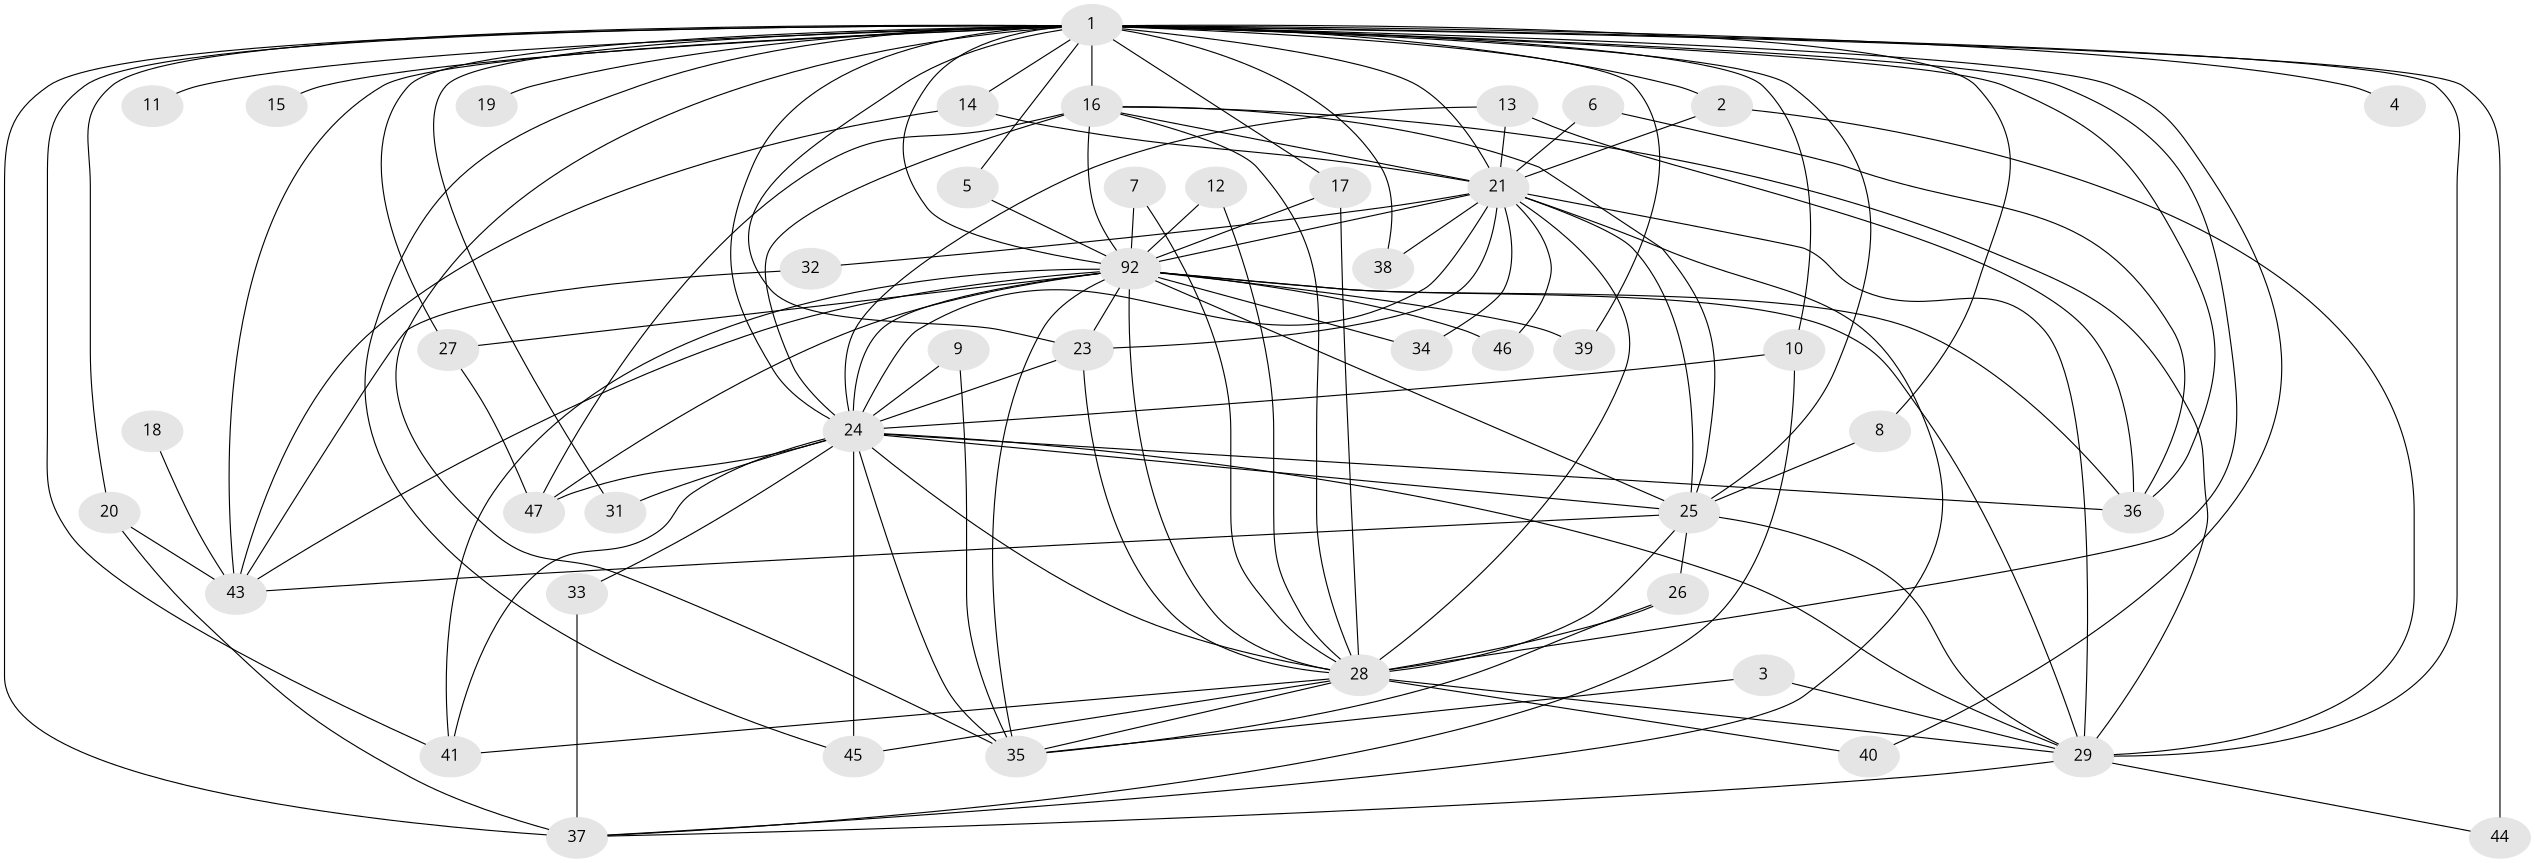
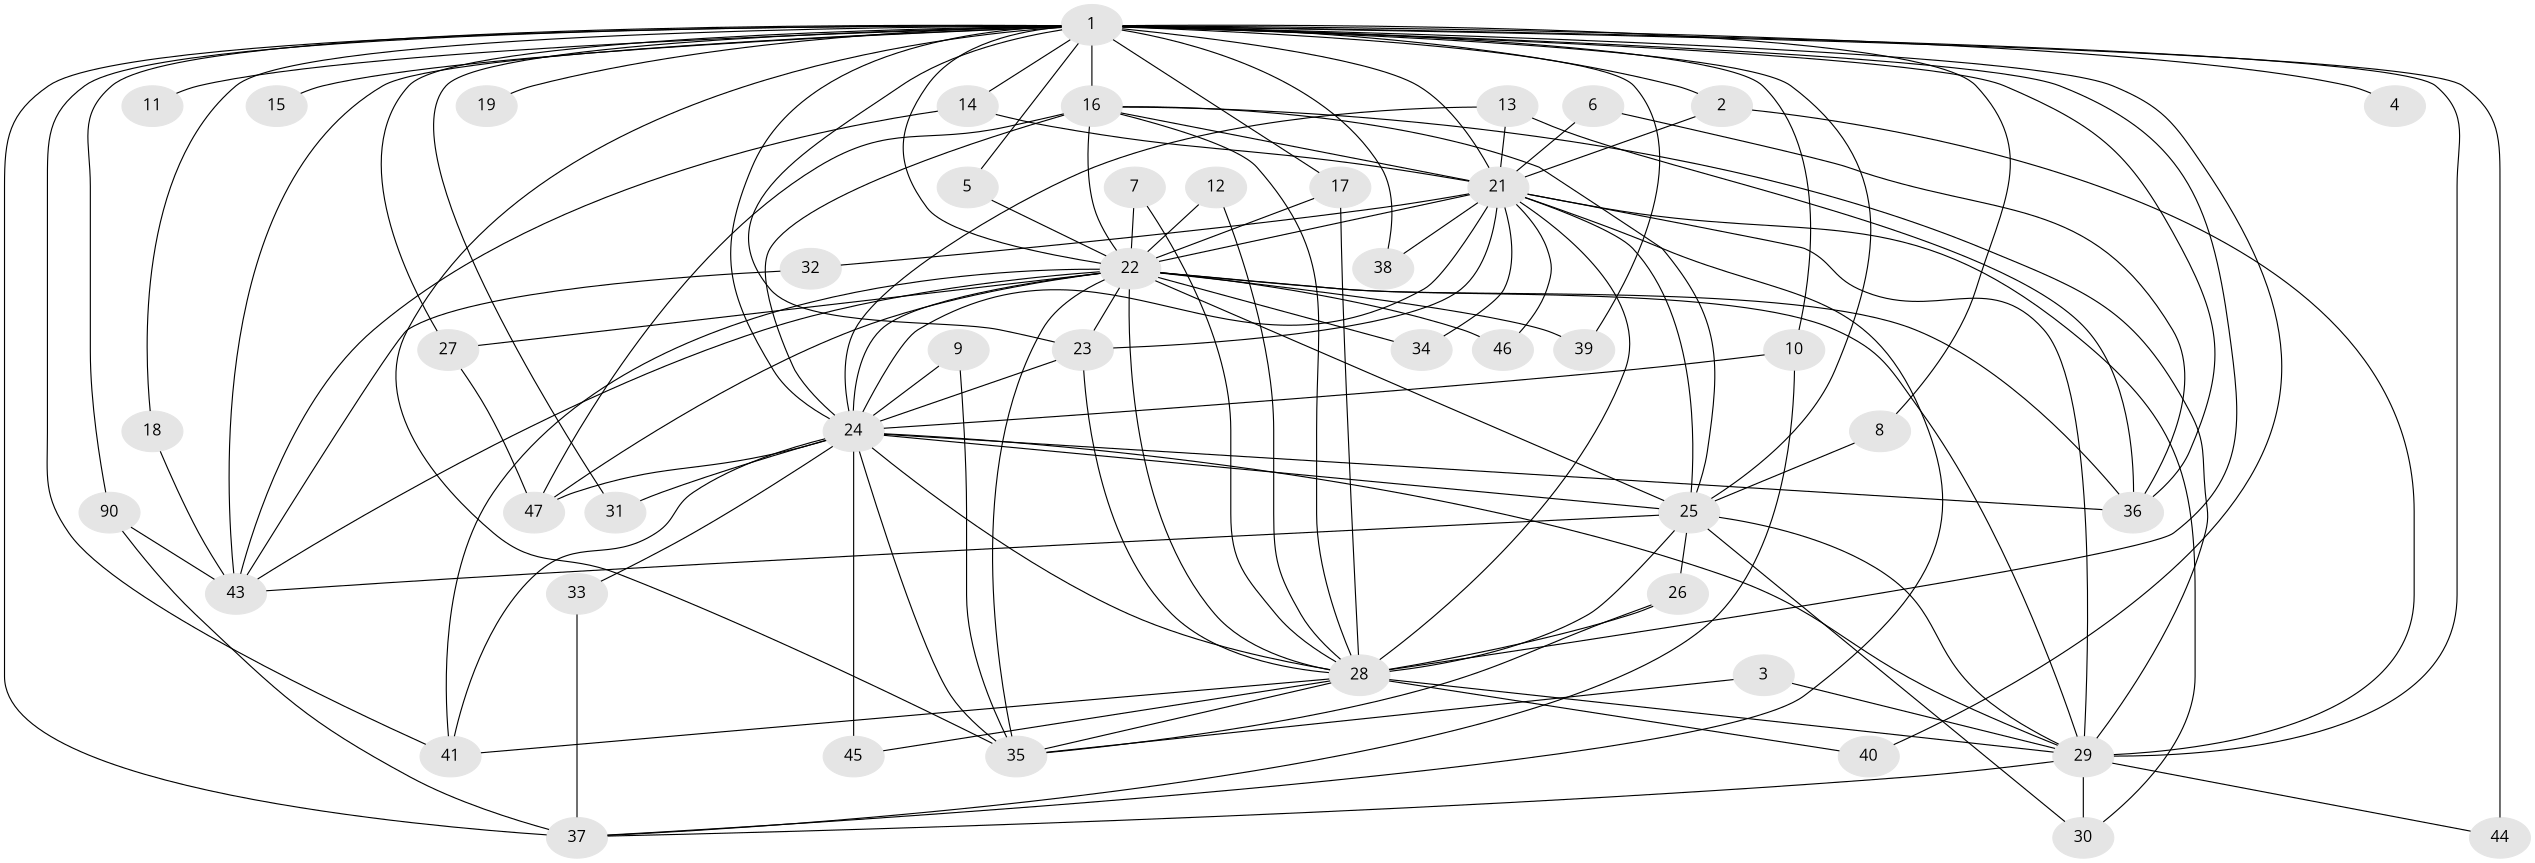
(398, 267) -> (472, 45)
(1130, 269) -> (1130, 269)
(110, 513) -> (110, 513)
none -> (2083, 838)
